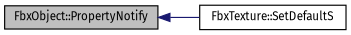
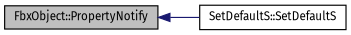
(273, 17) -> (273, 17)
